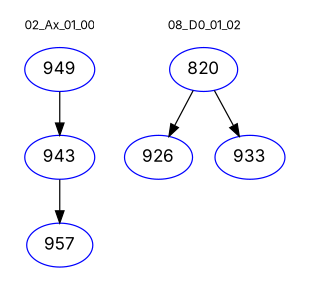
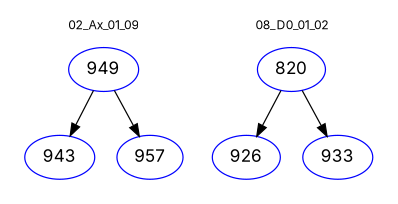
(60, 26) -> (104, 26)
(60, 195) -> (124, 108)
